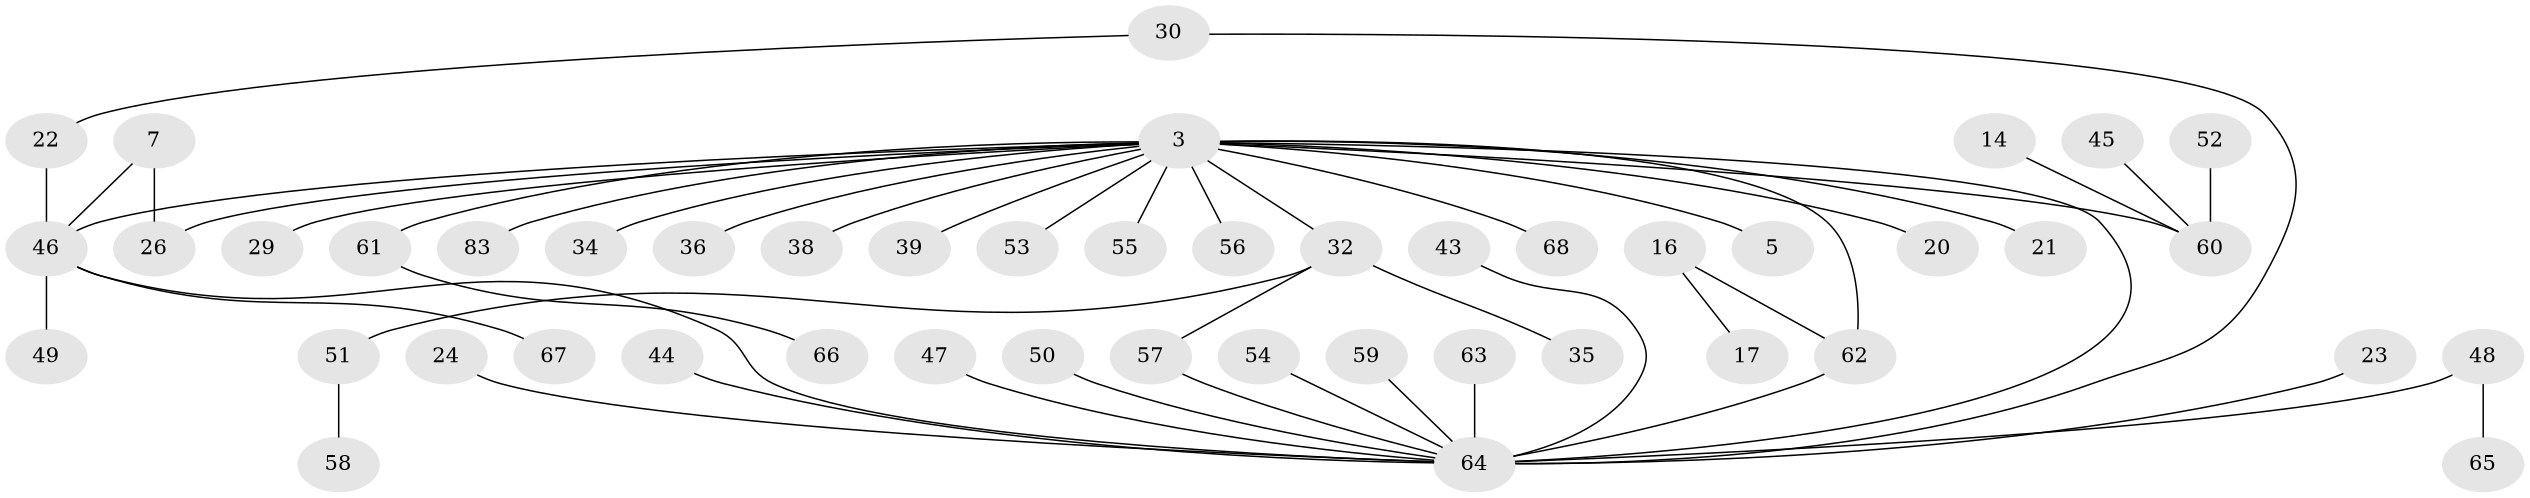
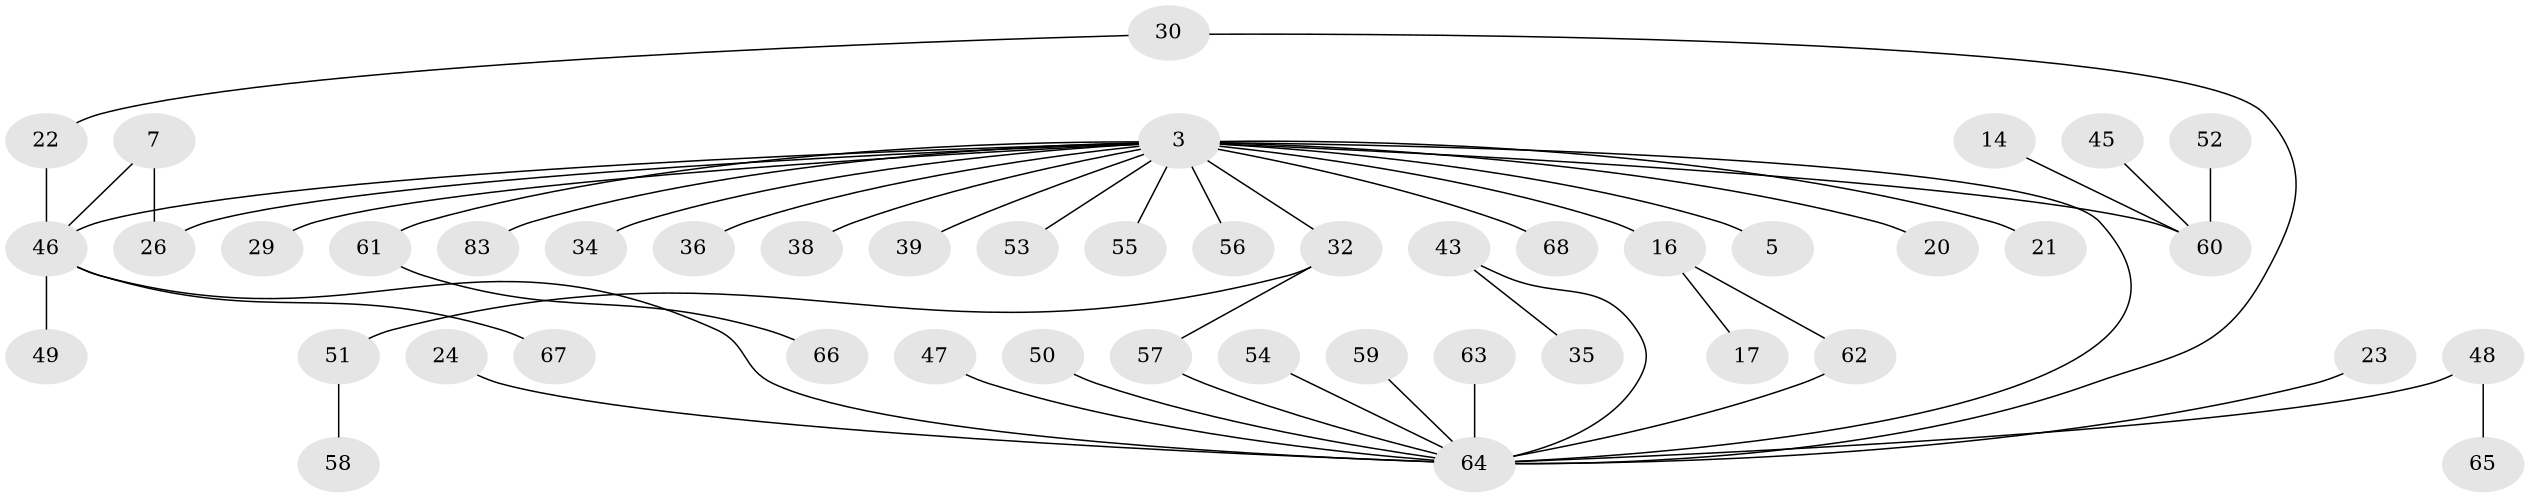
(1587, 155) -> (1429, 177)
(1462, 303) -> (1516, 303)
(662, 357) -> none
